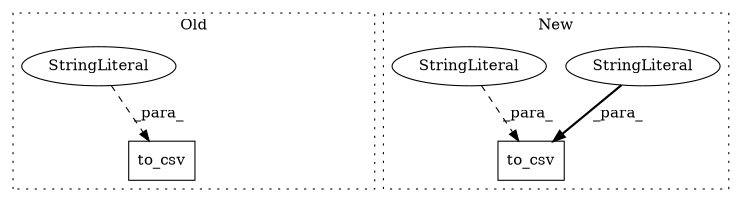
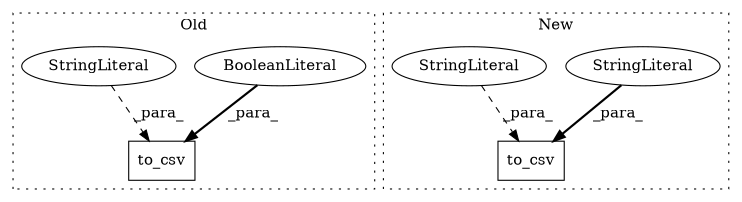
none -> (280, 66)
